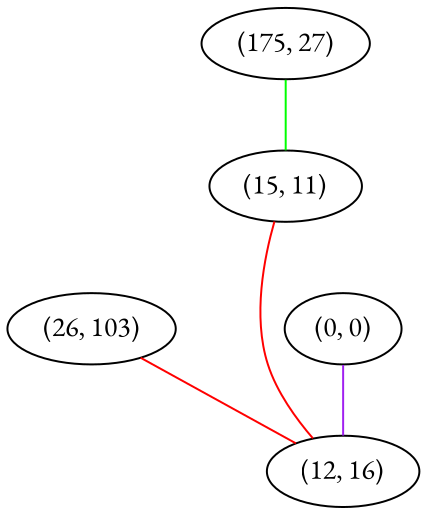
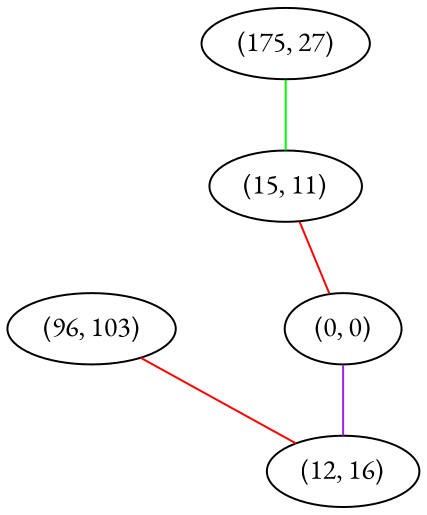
(92, 329) -> (92, 329)
(262, 336) -> (314, 258)
